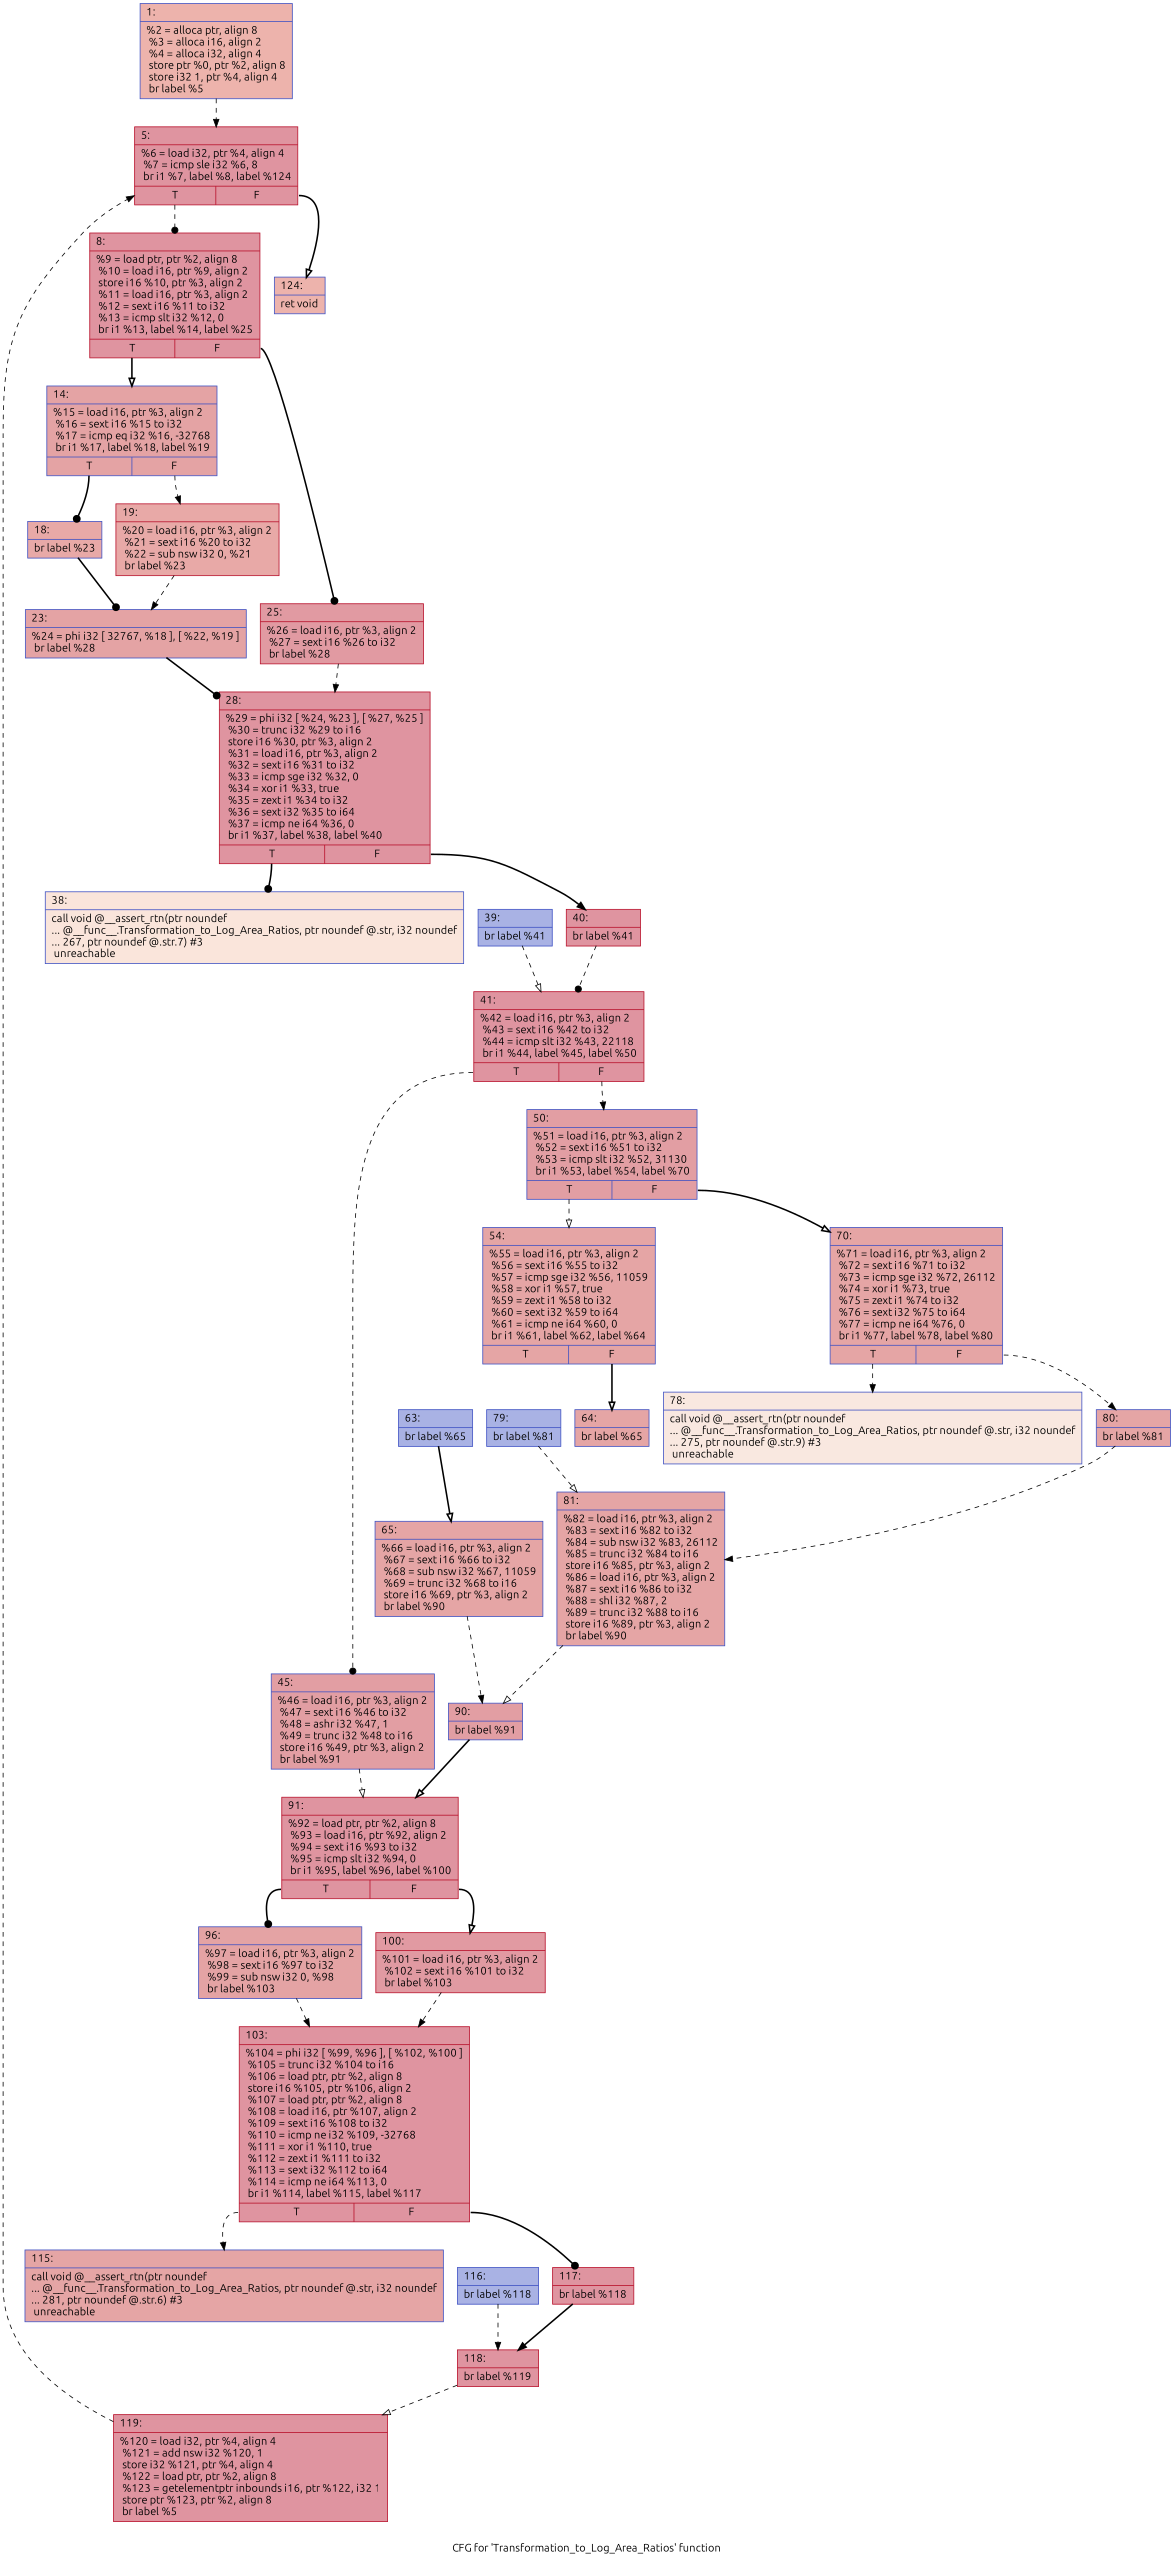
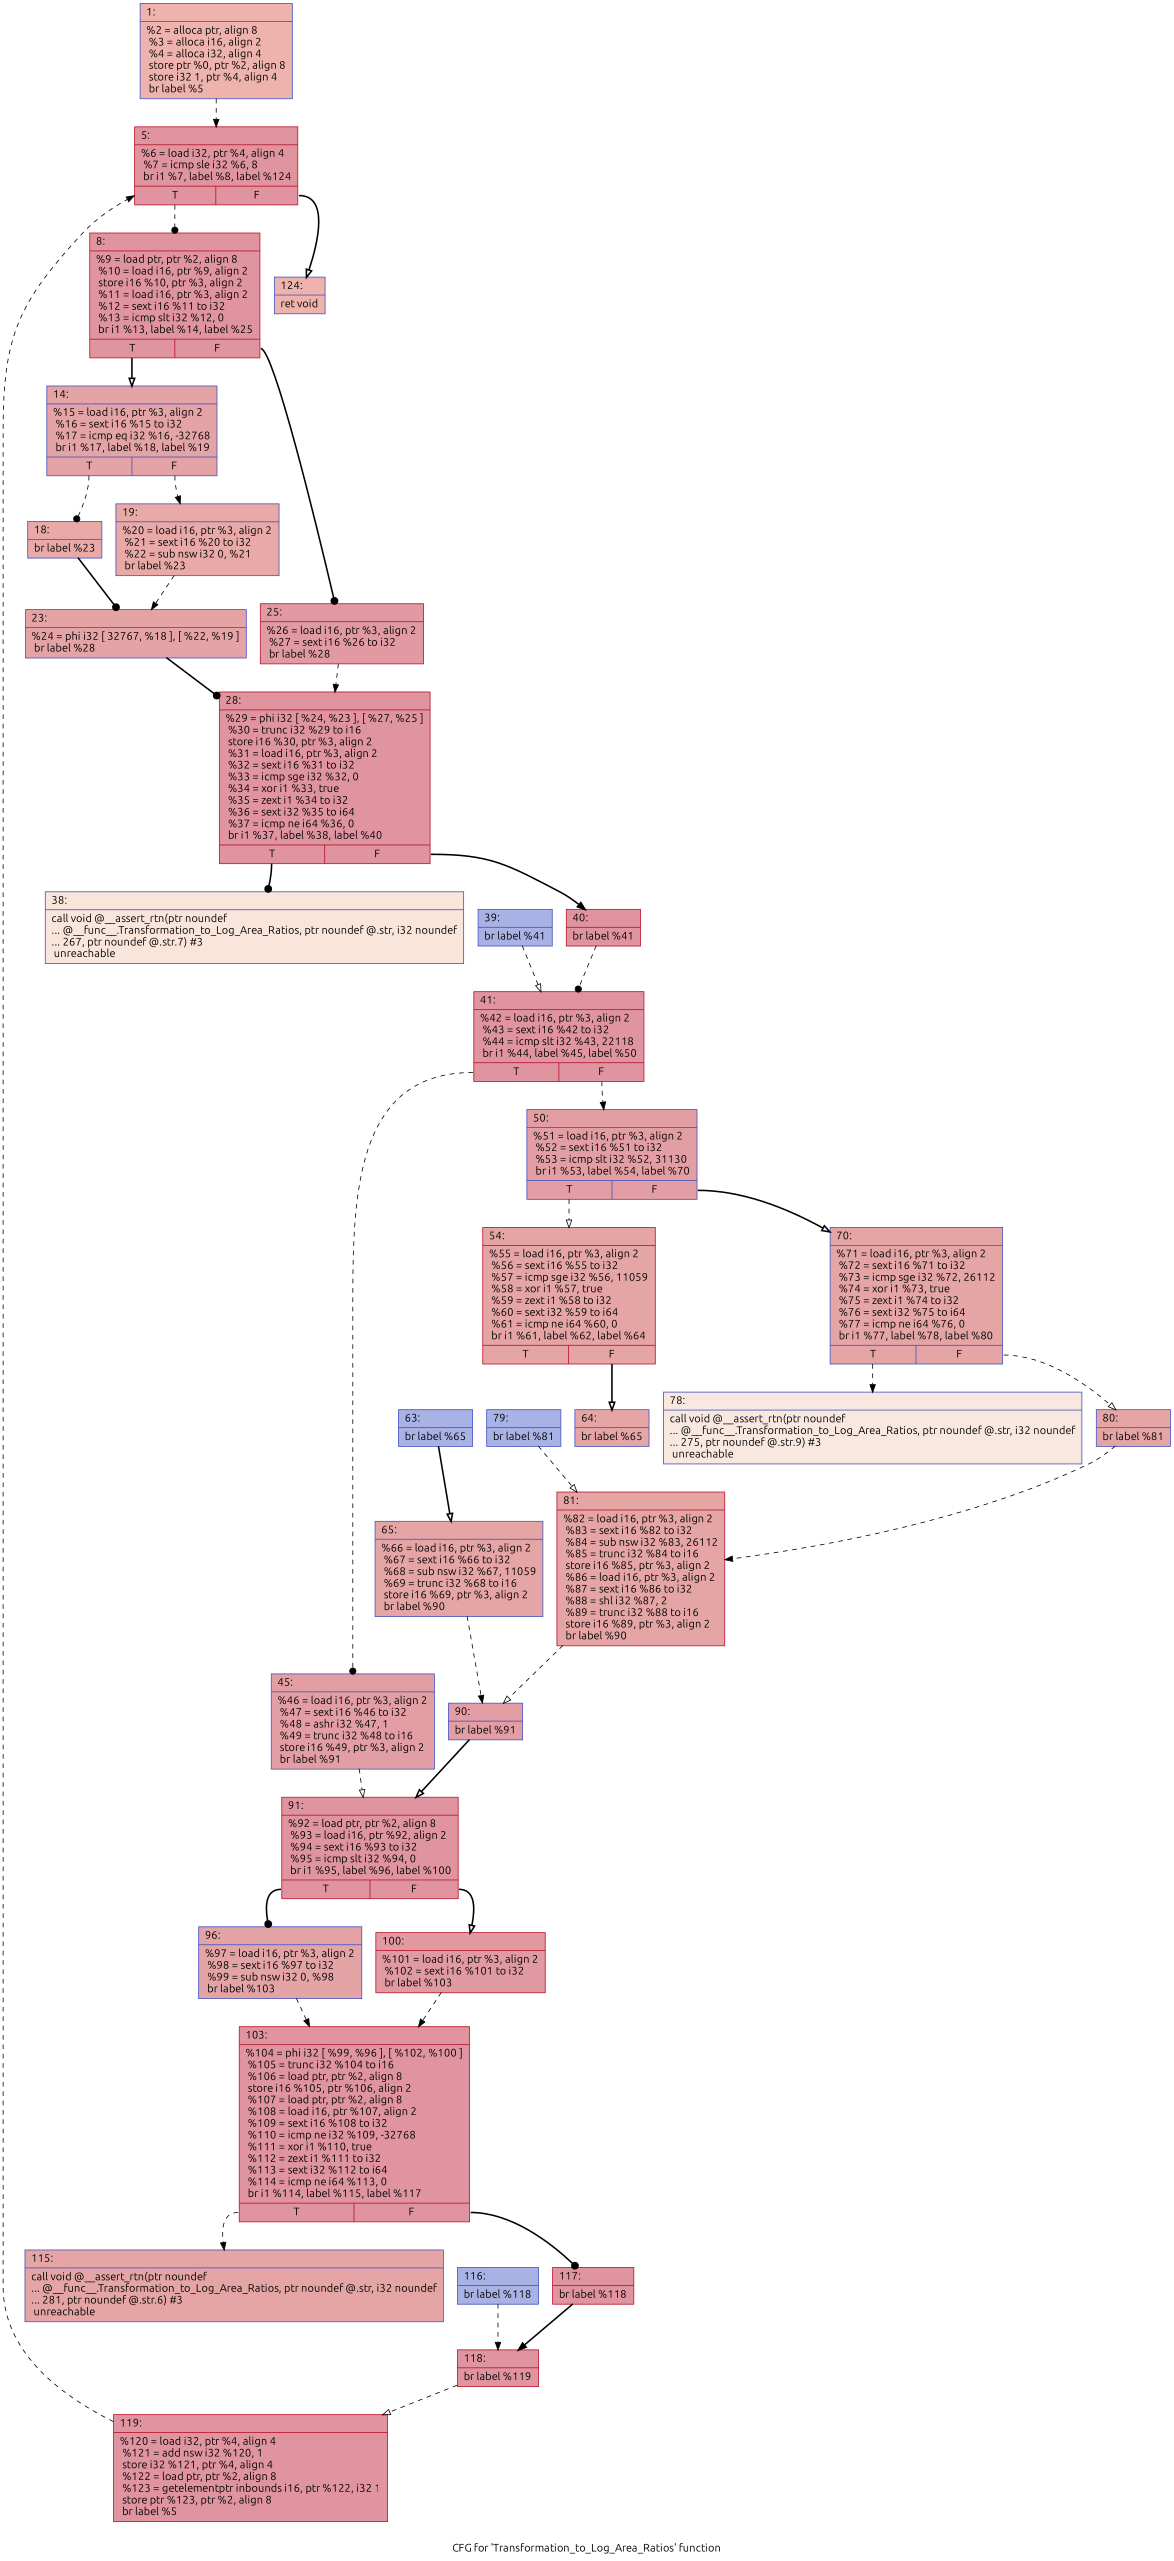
(86, 496) -> (86, 496)
(197, 540) -> (197, 540)
(569, 1296) -> (569, 1296)
(1061, 1371) -> (1061, 1371)
(641, 1569) -> (641, 1569)
